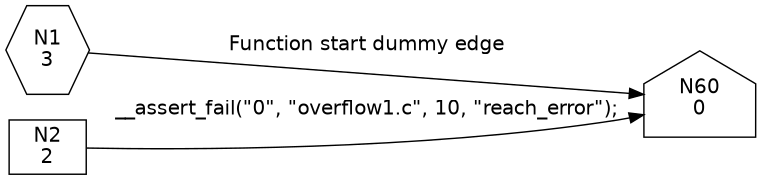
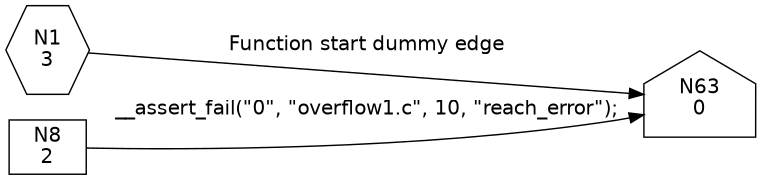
(700, 99) -> (700, 99)
(48, 147) -> (48, 147)
